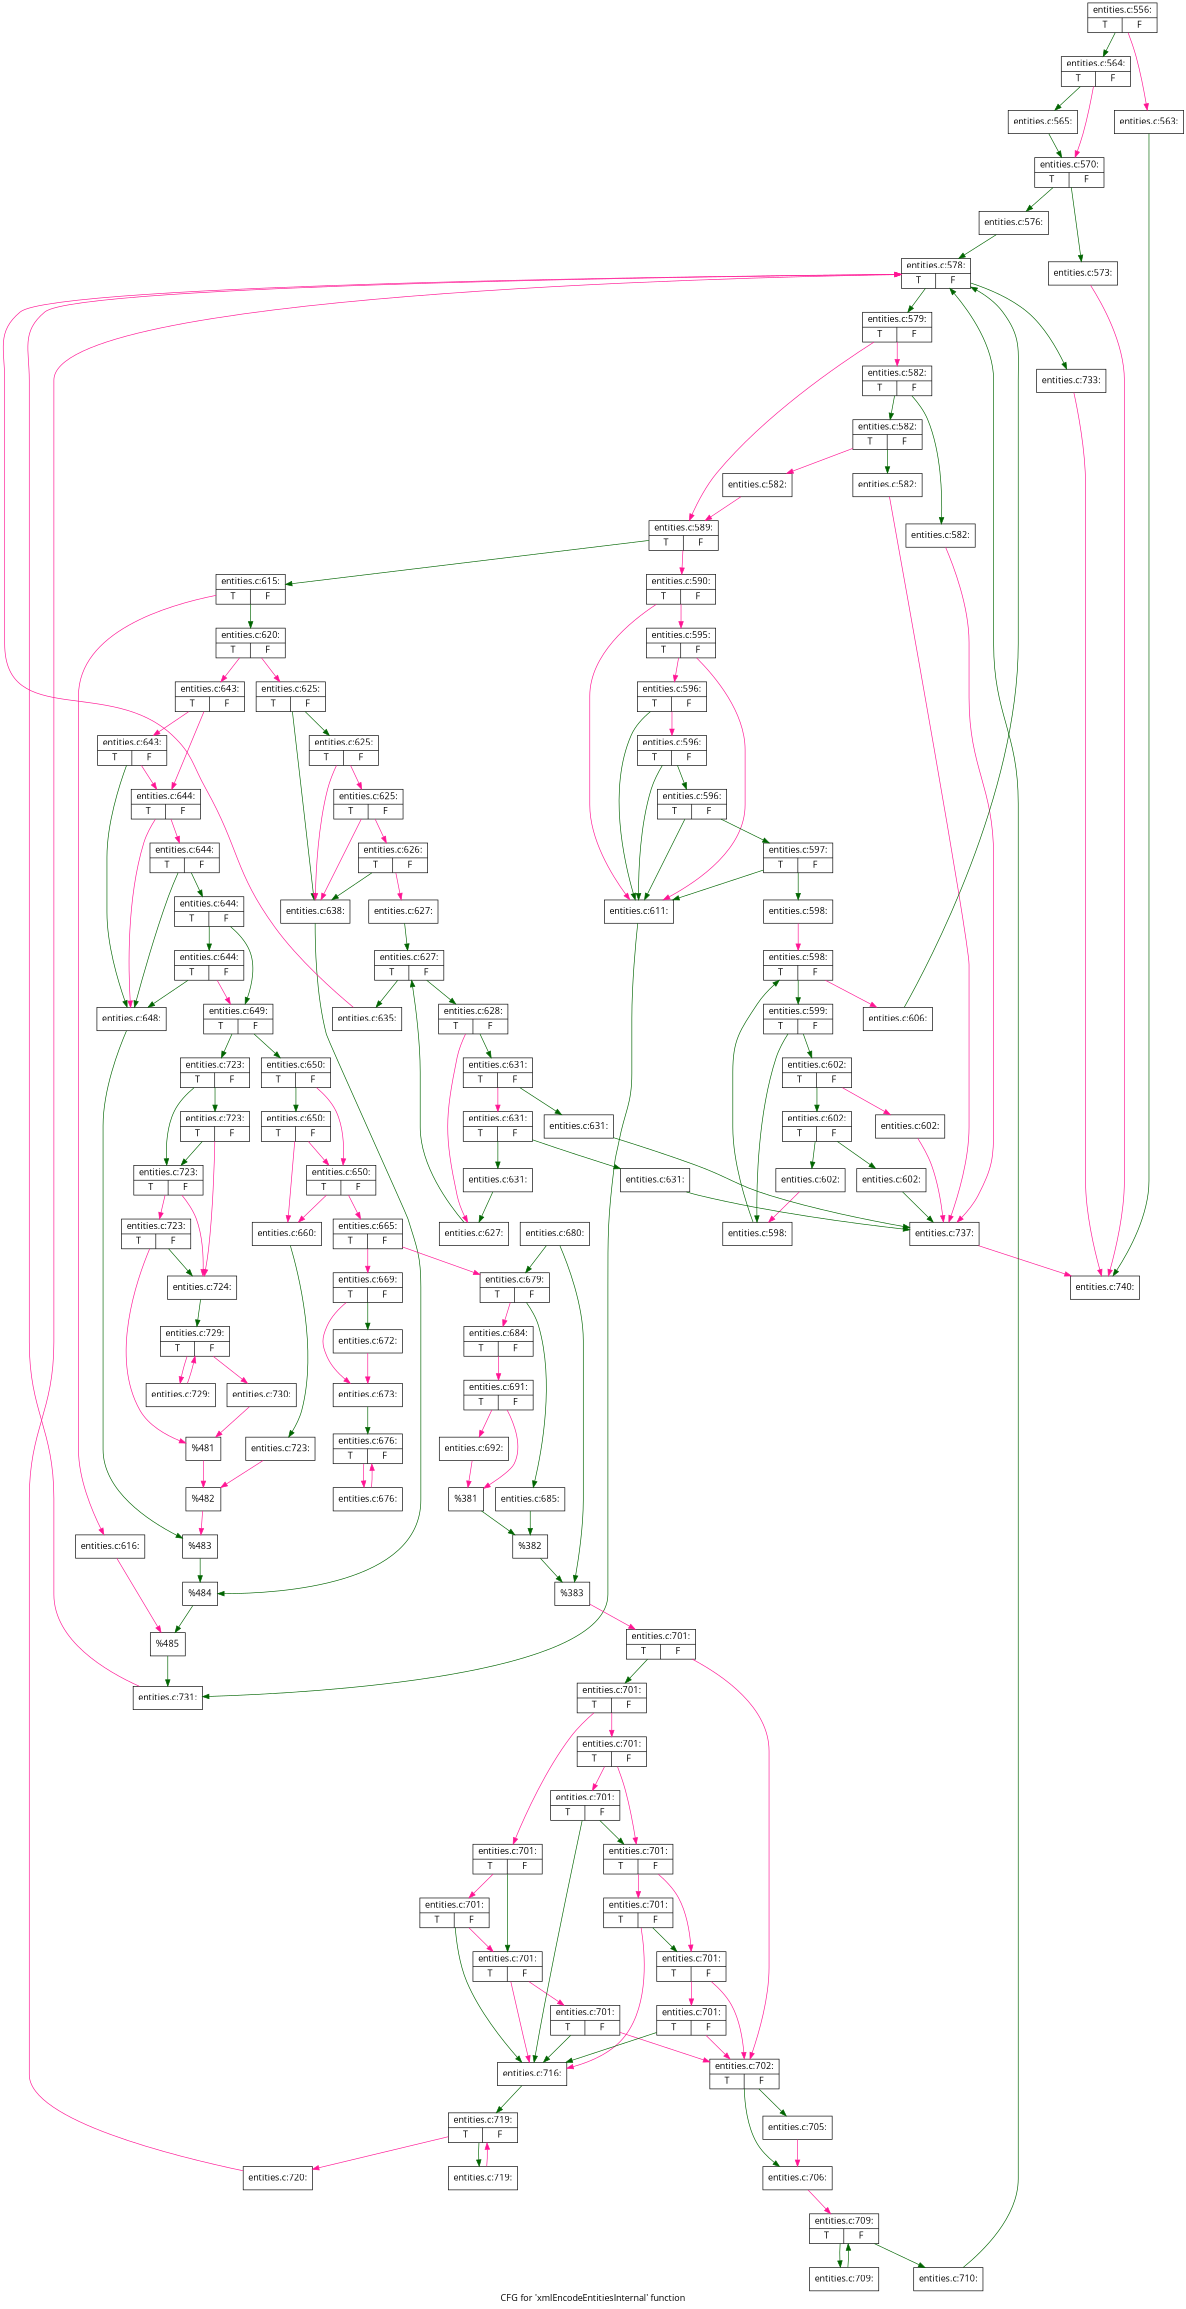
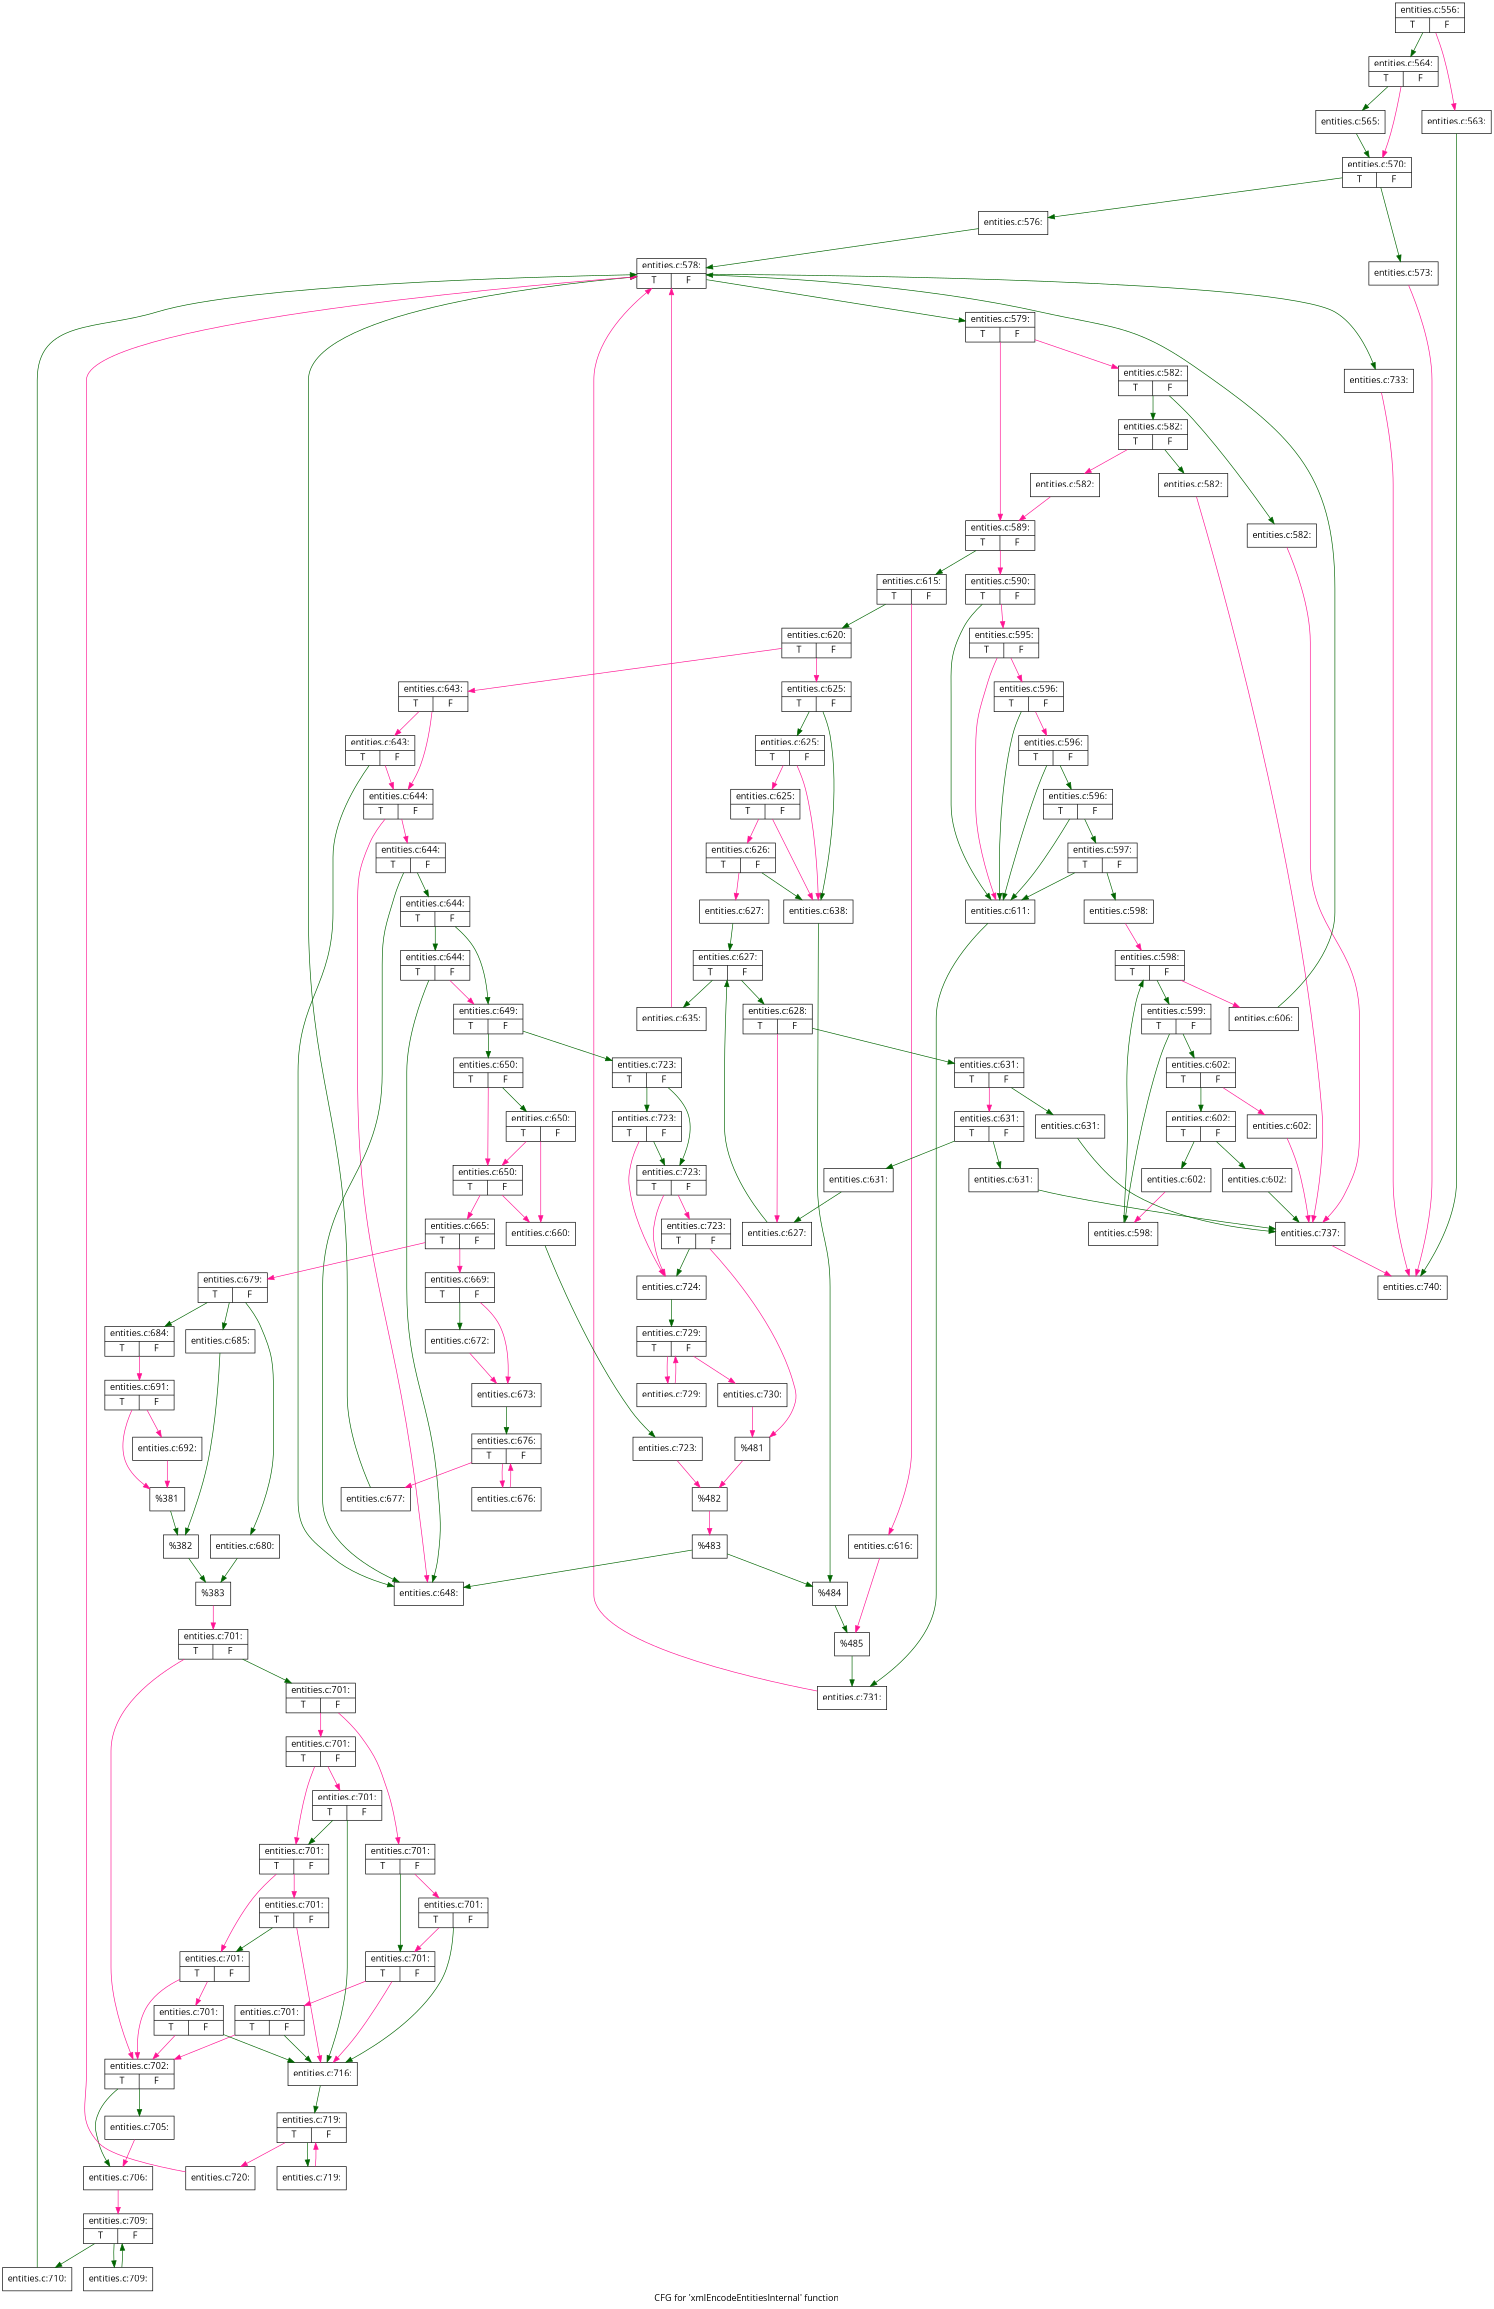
(590, 741) -> (951, 749)
(538, 1257) -> (273, 1414)
(103, 1298) -> (581, 1568)
(508, 1311) -> (189, 1313)
none -> (376, 1499)
